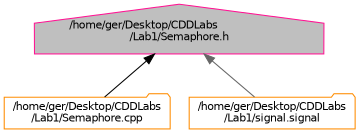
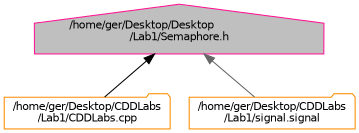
(179, 32) -> (179, 32)
(87, 113) -> (87, 113)
